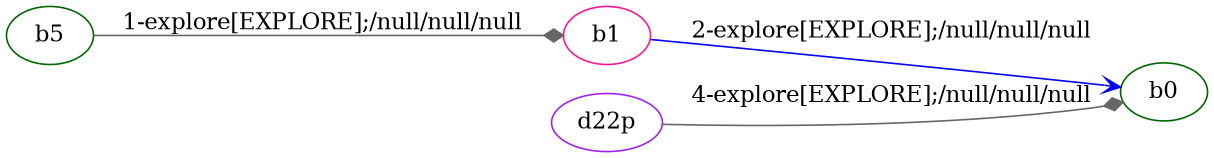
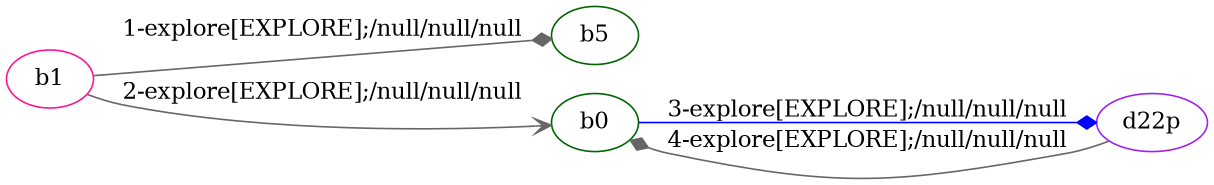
(319, 35) -> (313, 58)
(877, 62) -> (310, 126)
none -> (858, 123)
